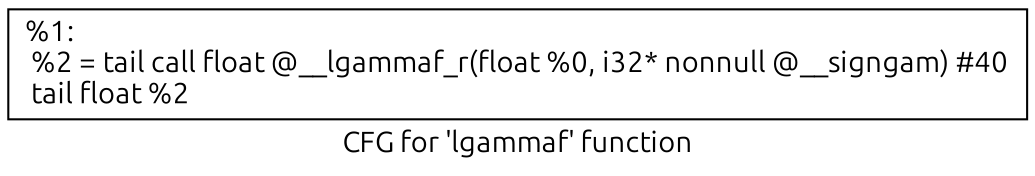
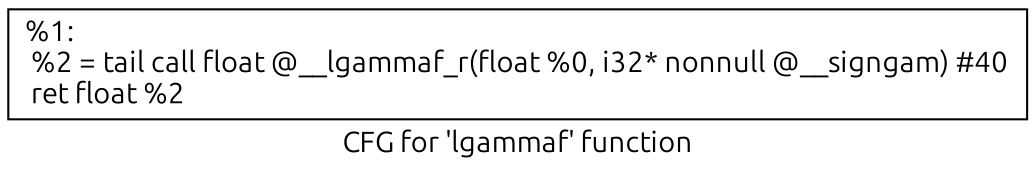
(108, 94) -> (106, 94)
